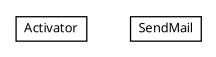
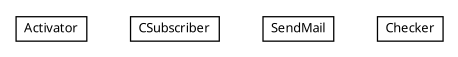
none -> (174, 28)
none -> (410, 28)
